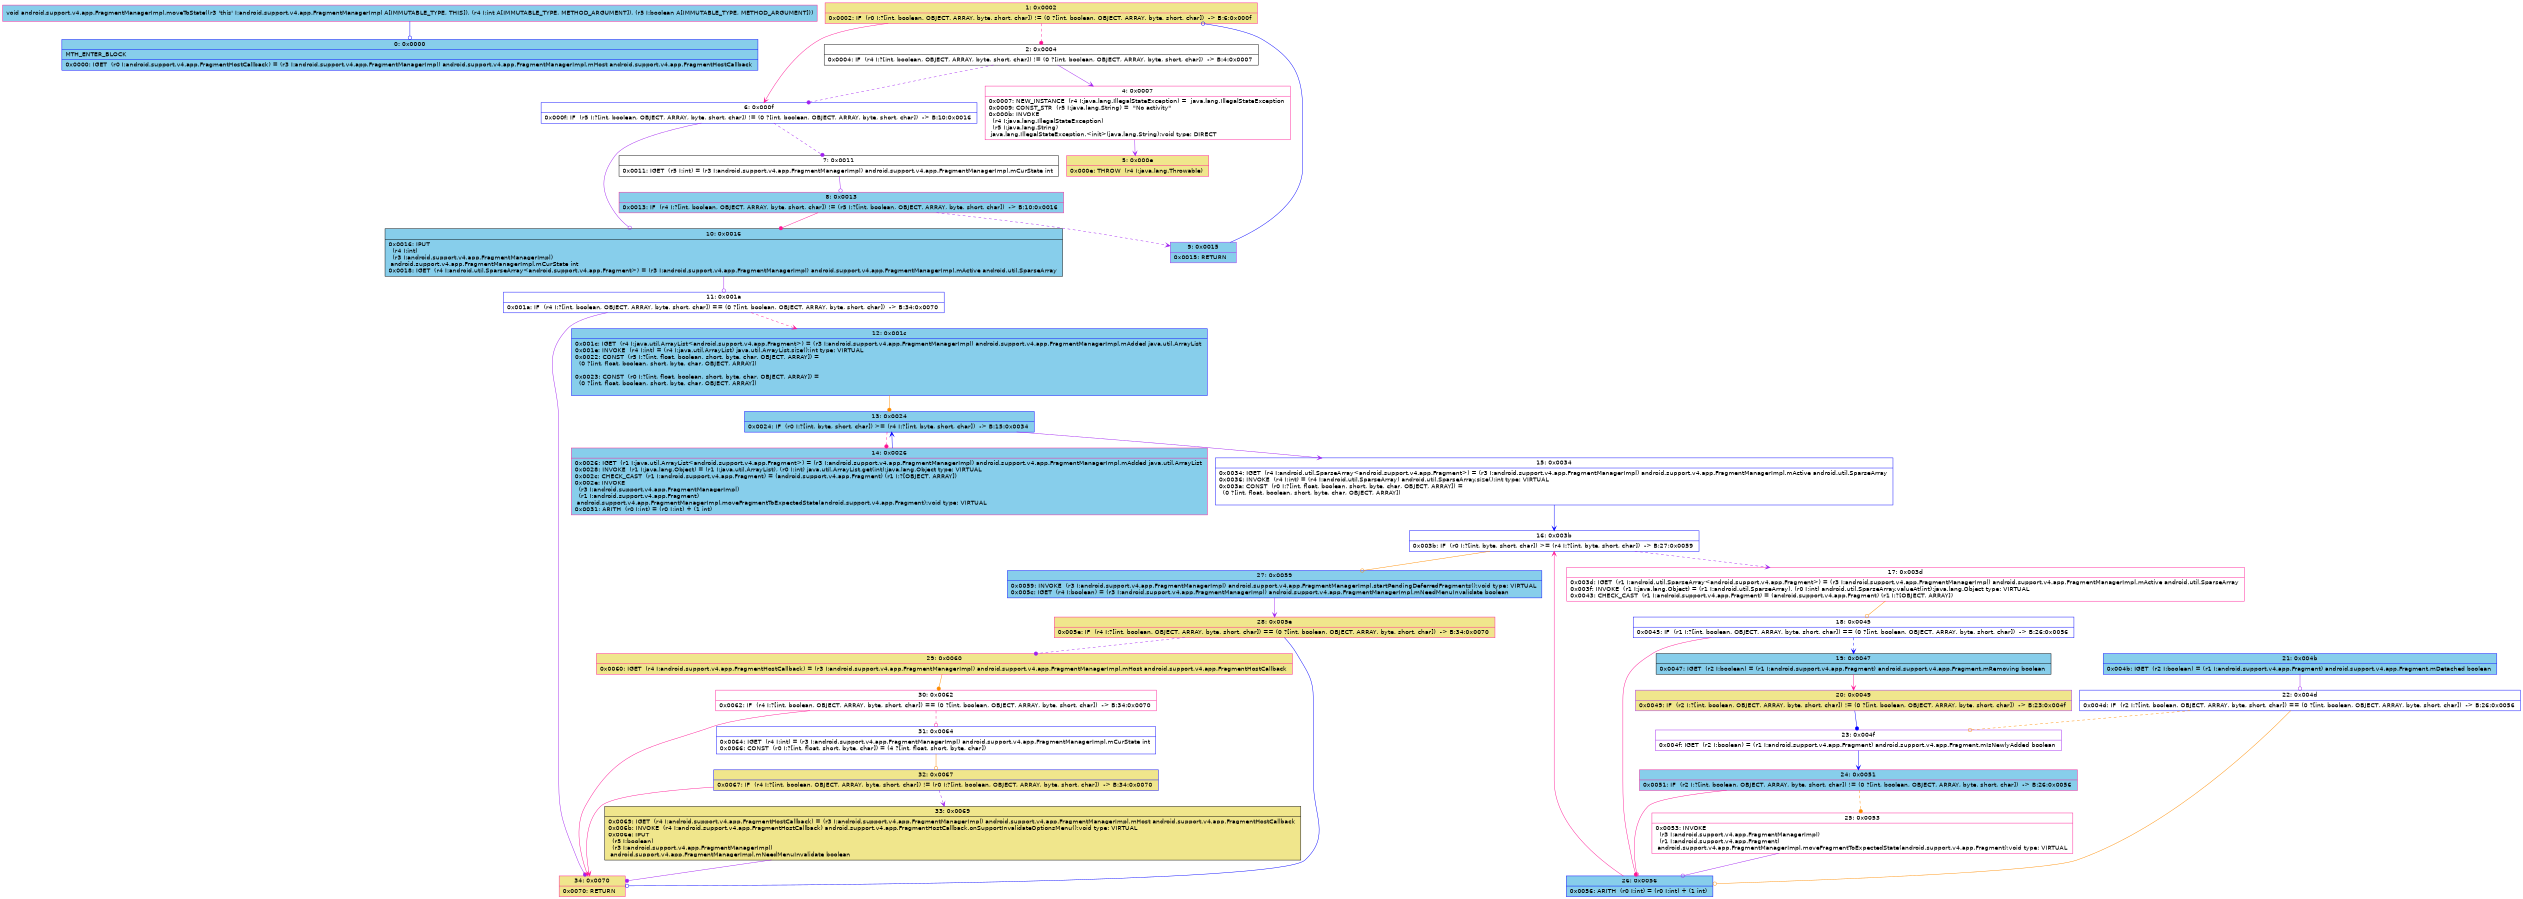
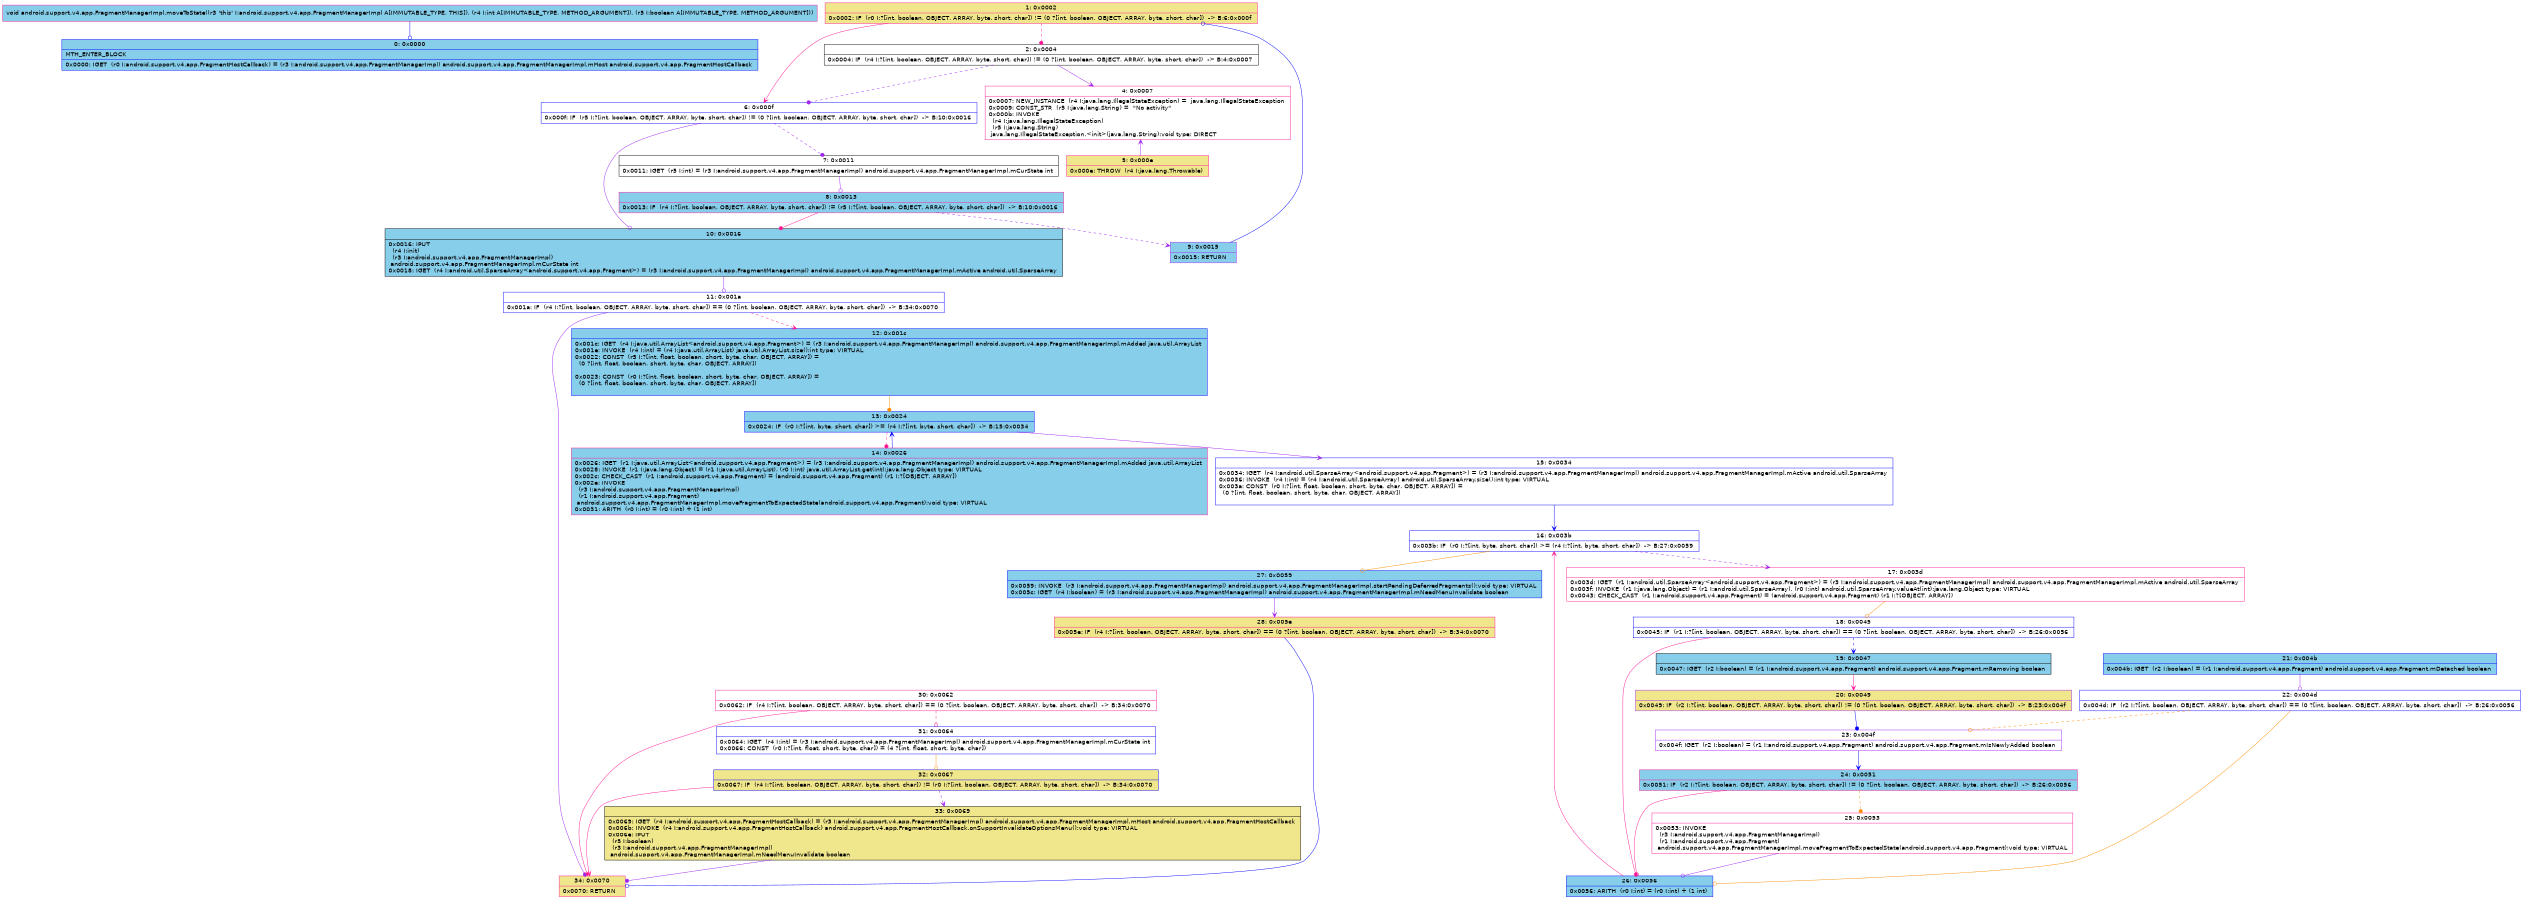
(1135, 146) -> (1140, 150)
(403, 251) -> (404, 251)
(944, 664) -> none
